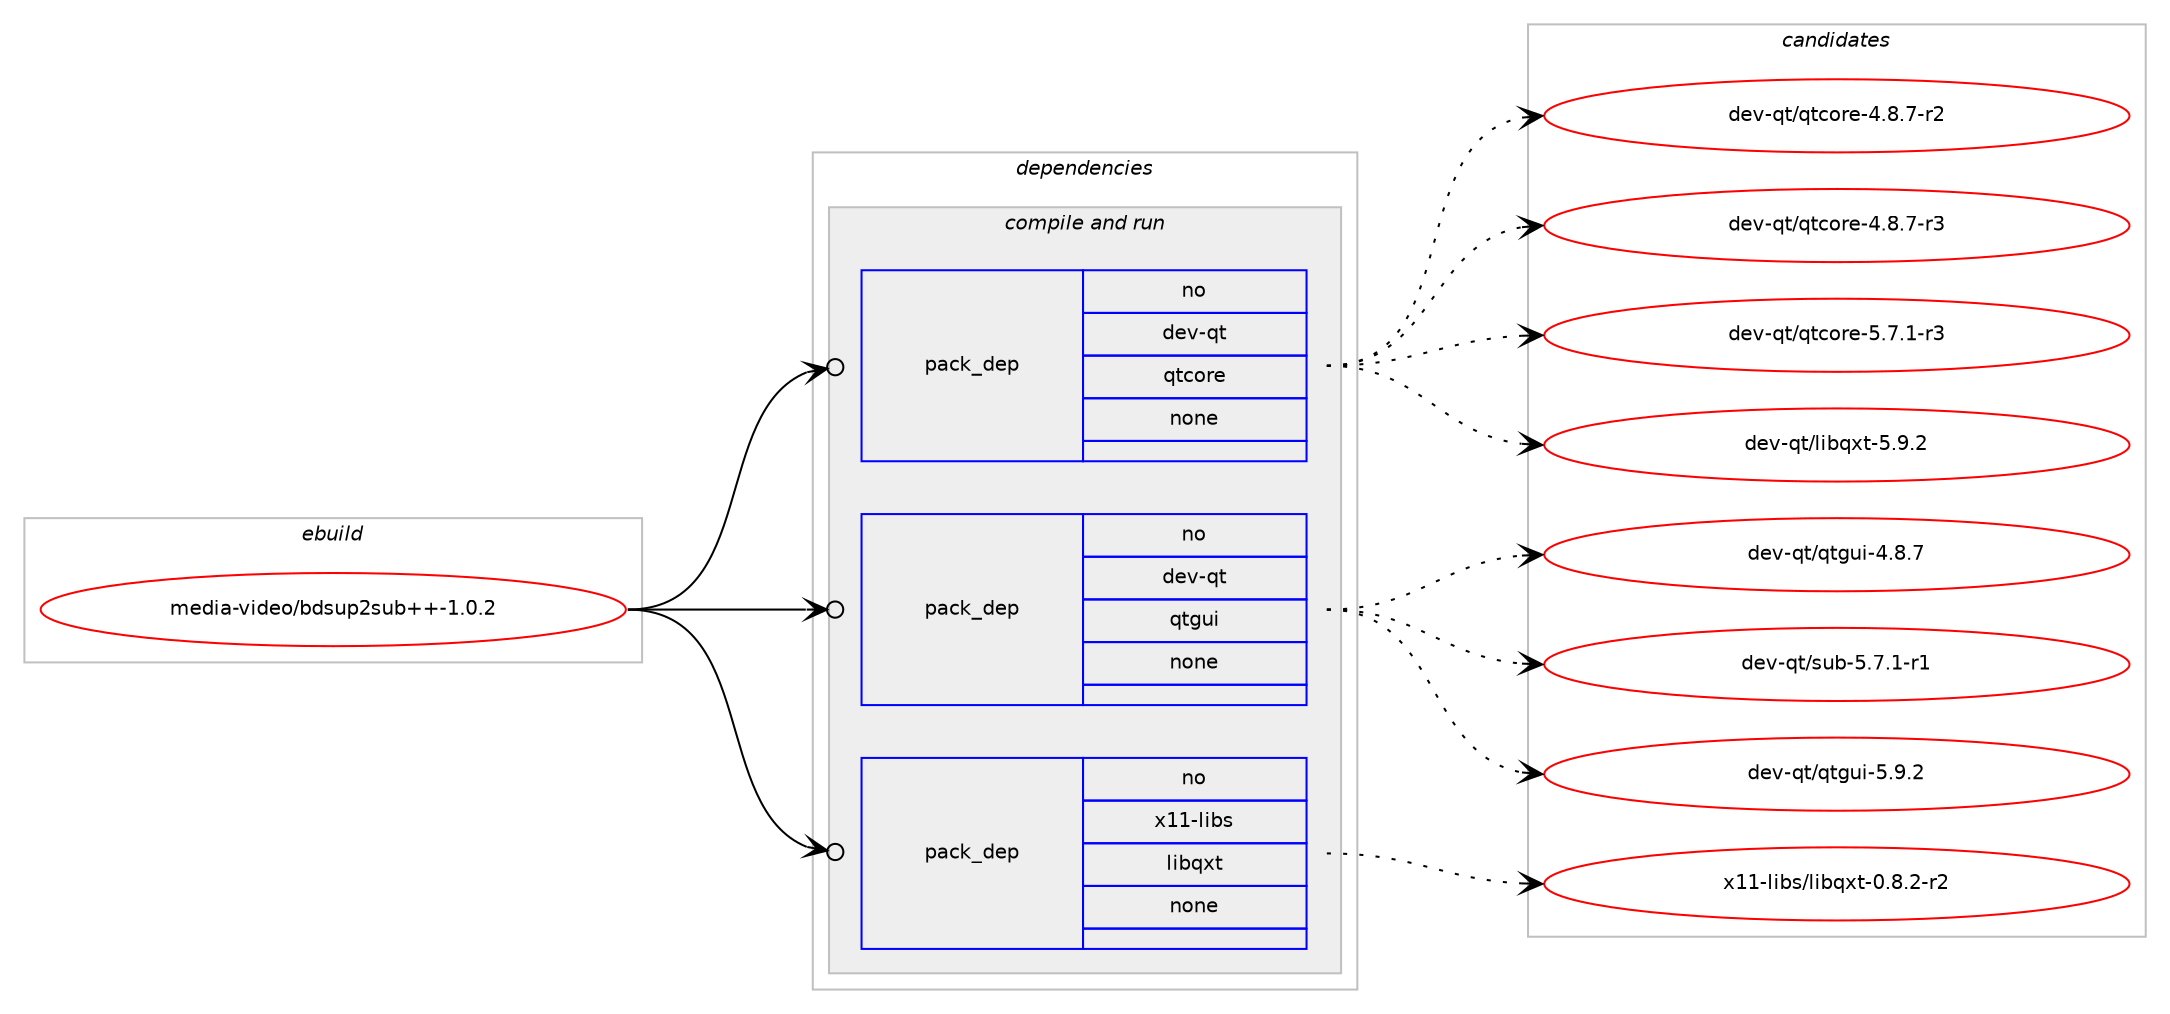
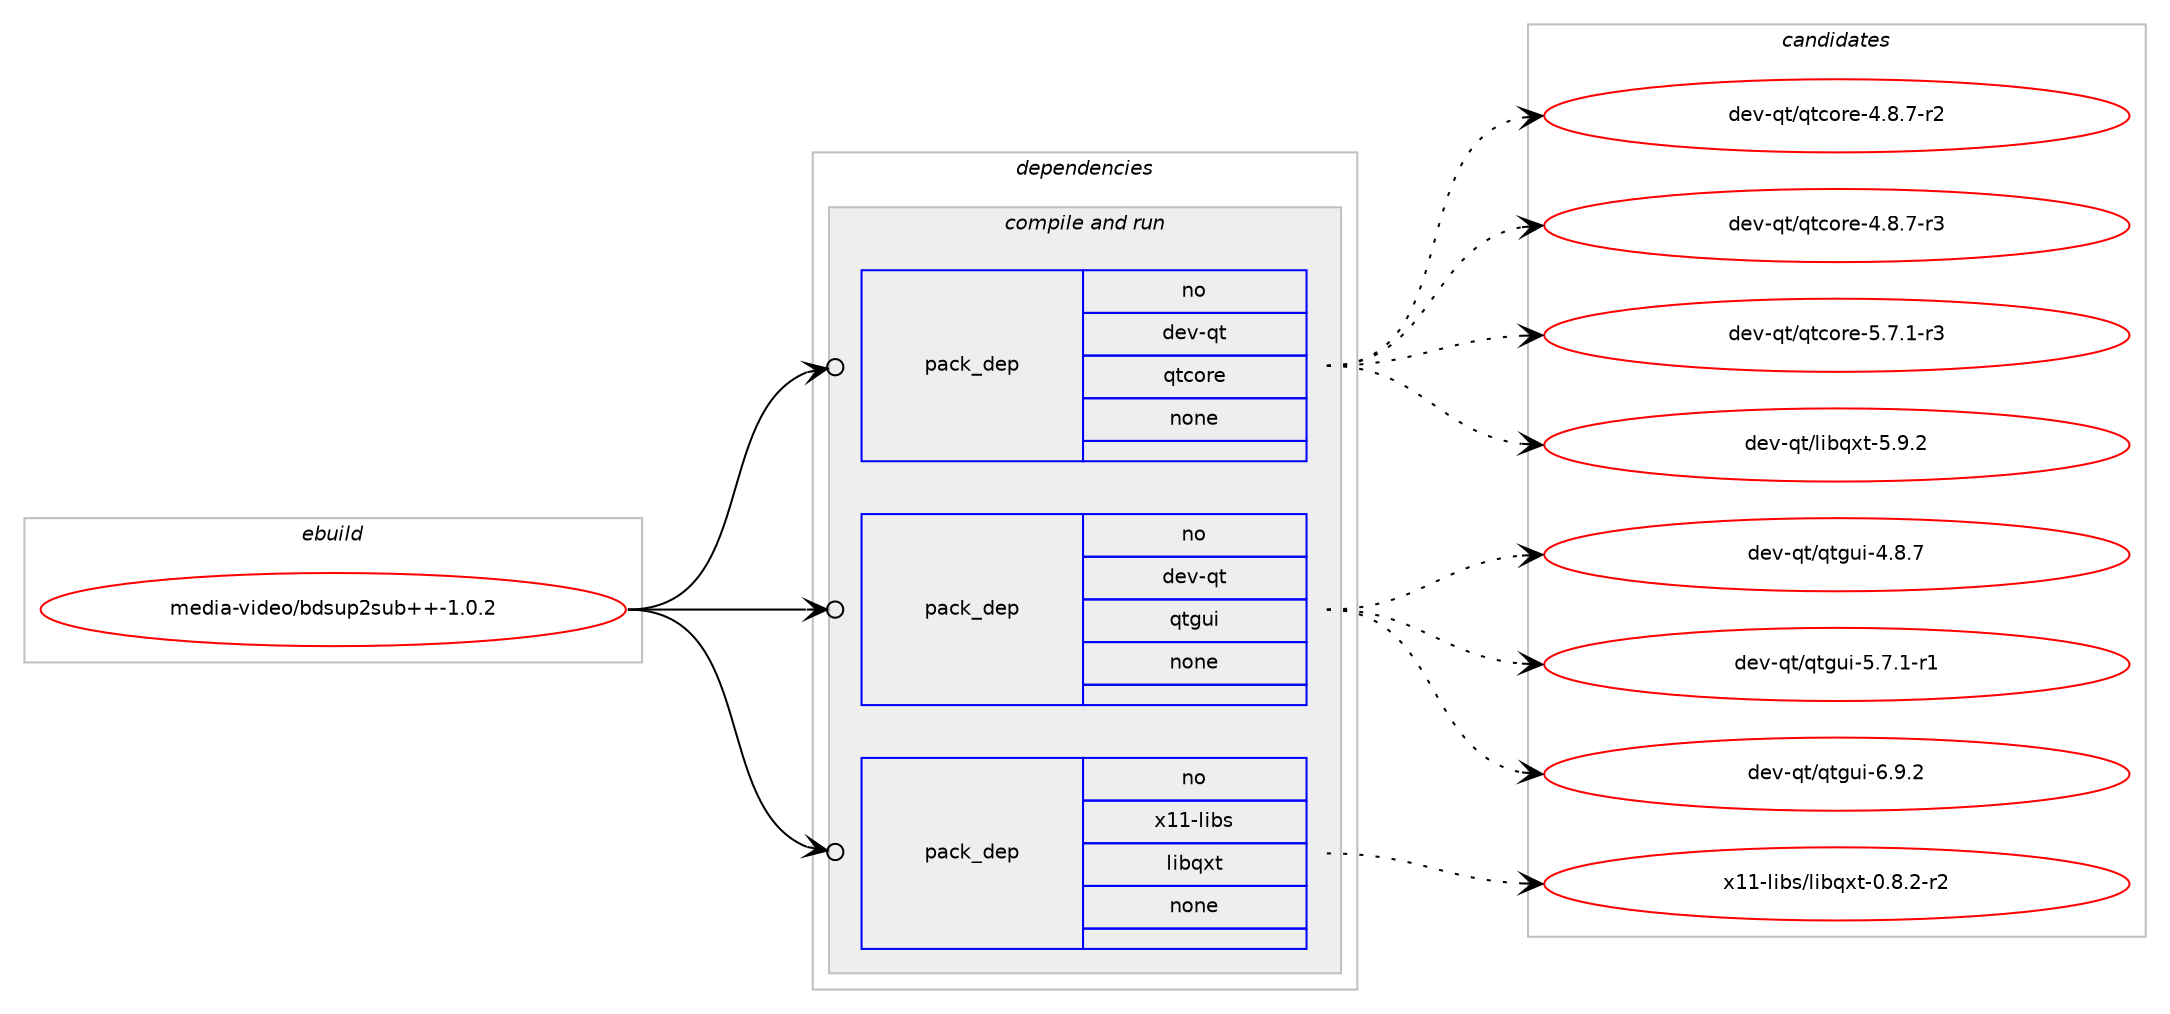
(1837, 664) -> (1837, 664)
(1837, 774) -> (1837, 774)
